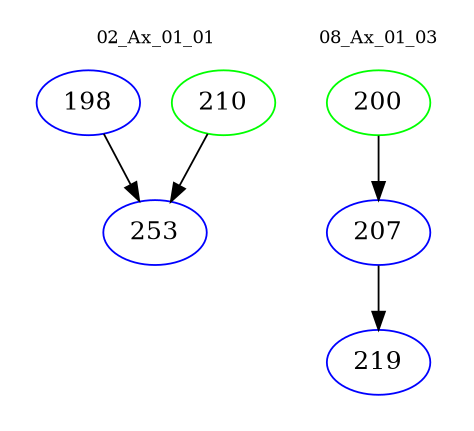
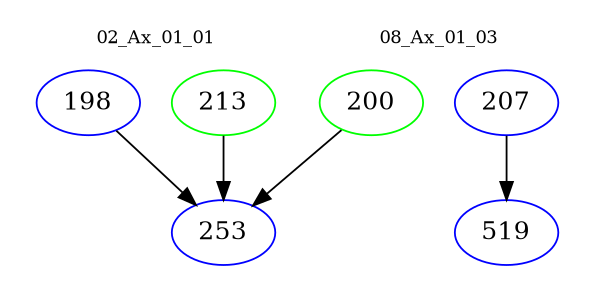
(224, 103) -> (224, 103)
(379, 159) -> (317, 151)
(379, 362) -> (507, 233)
